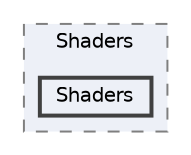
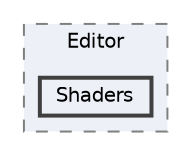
(96, 43) -> (96, 43)
